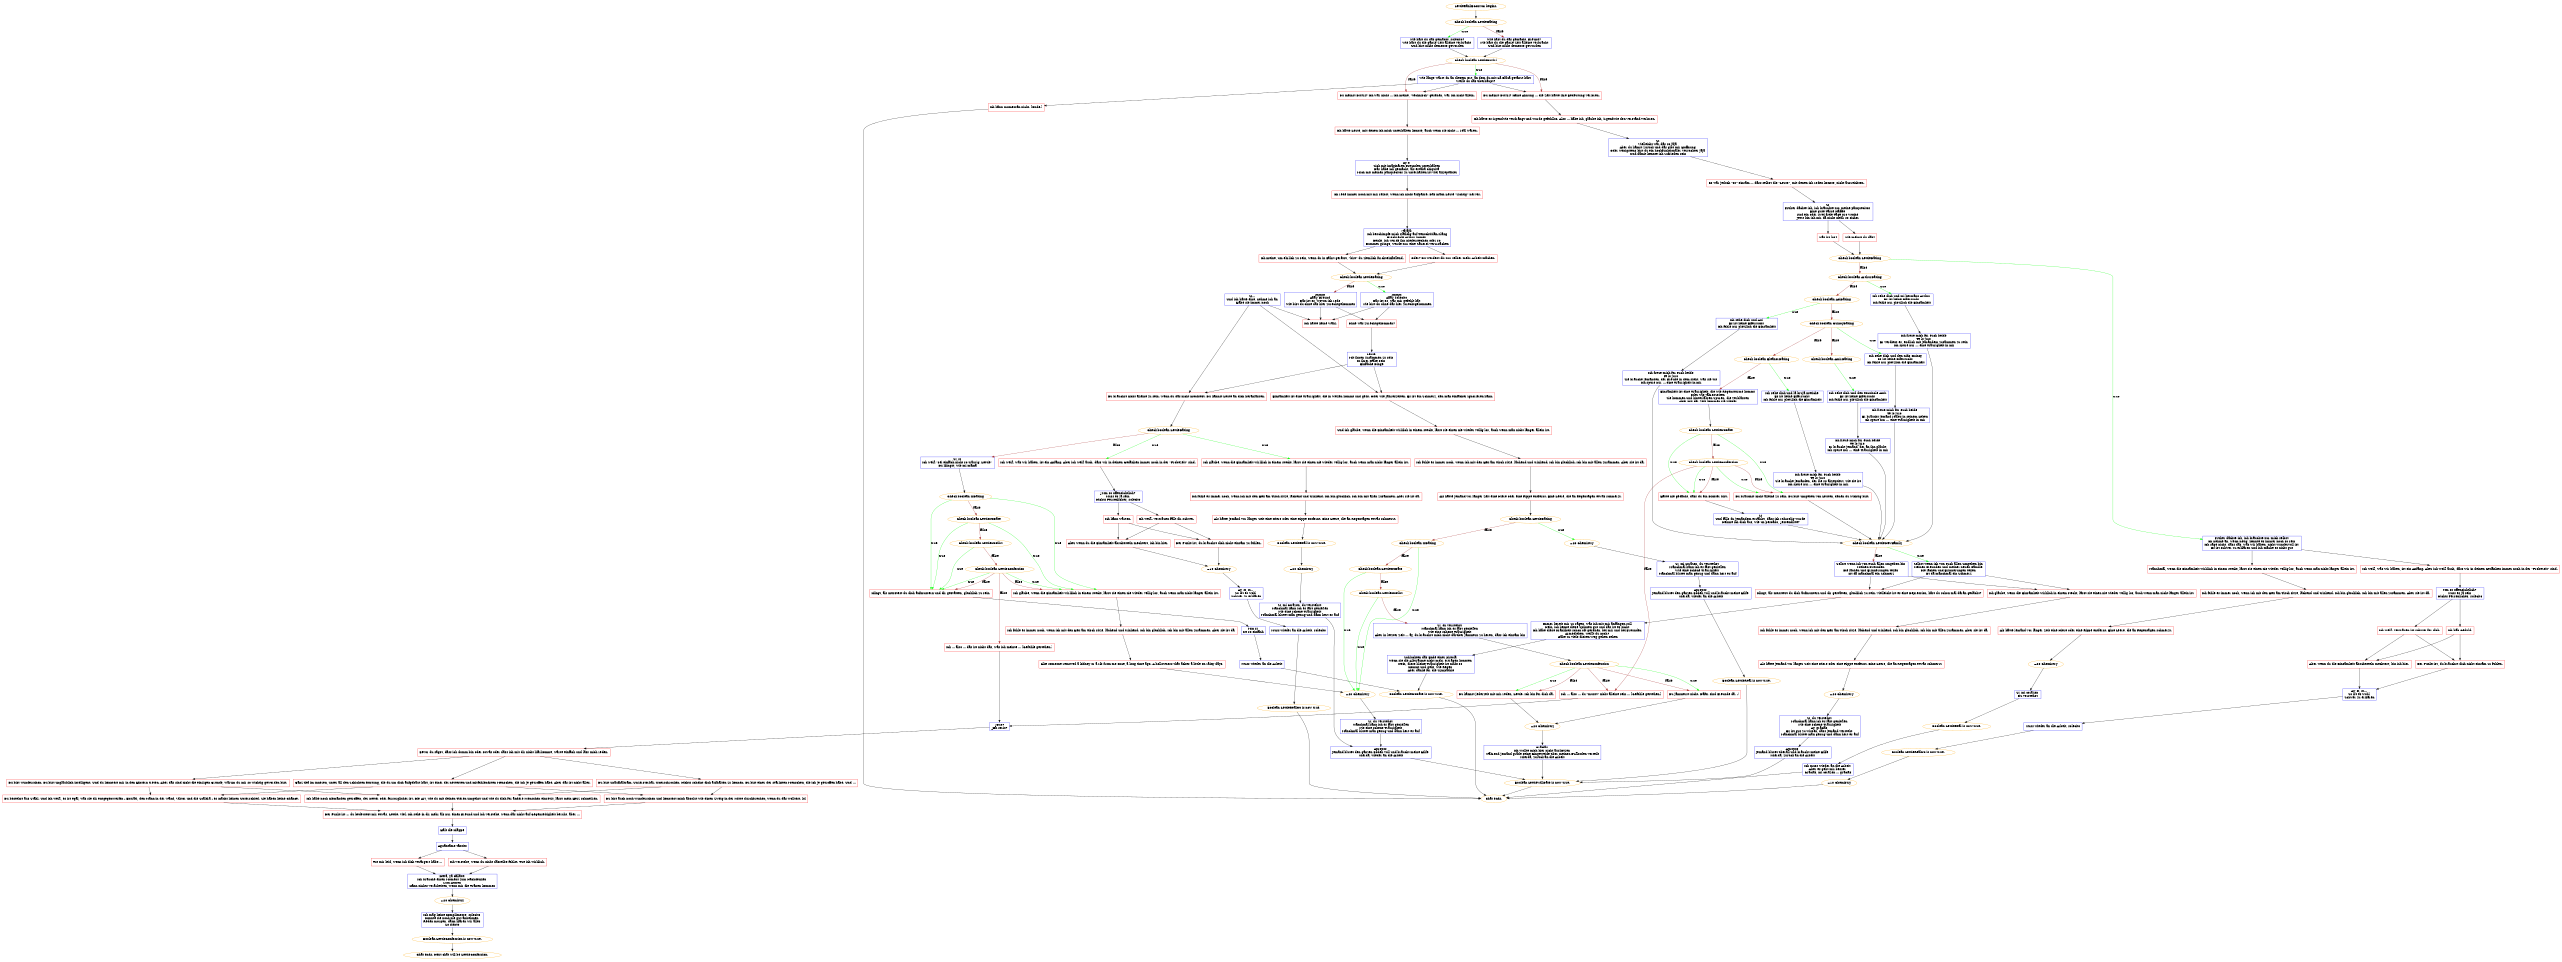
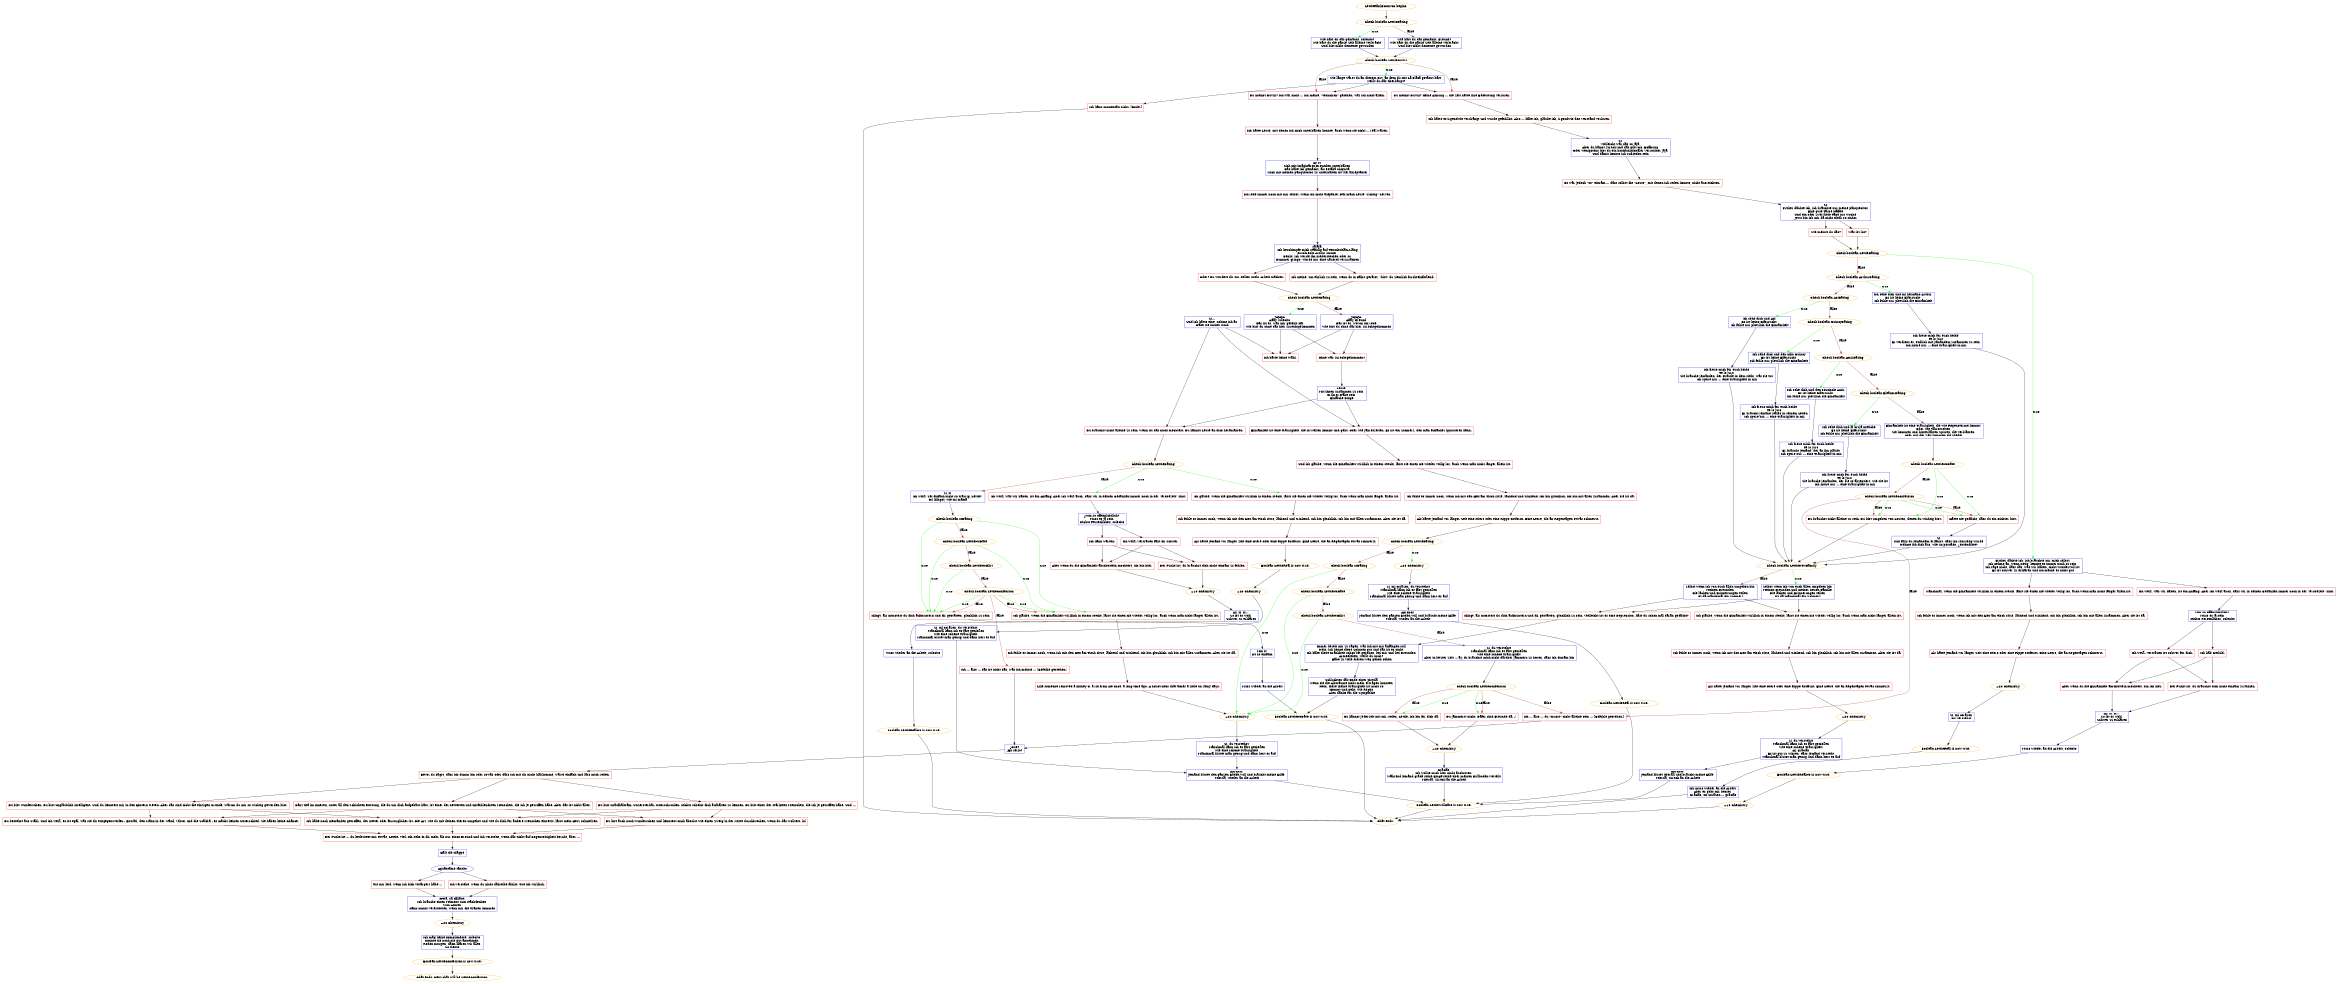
(1800, 341) -> (1862, 375)
(452, 846) -> (452, 869)
